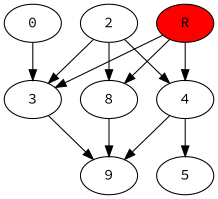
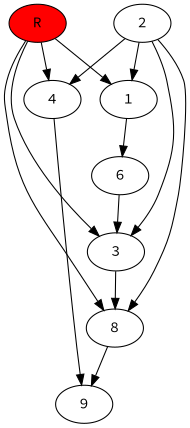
(33, 23) -> (120, 176)
none -> (129, 99)
(67, 134) -> (115, 285)
(185, 176) -> none
